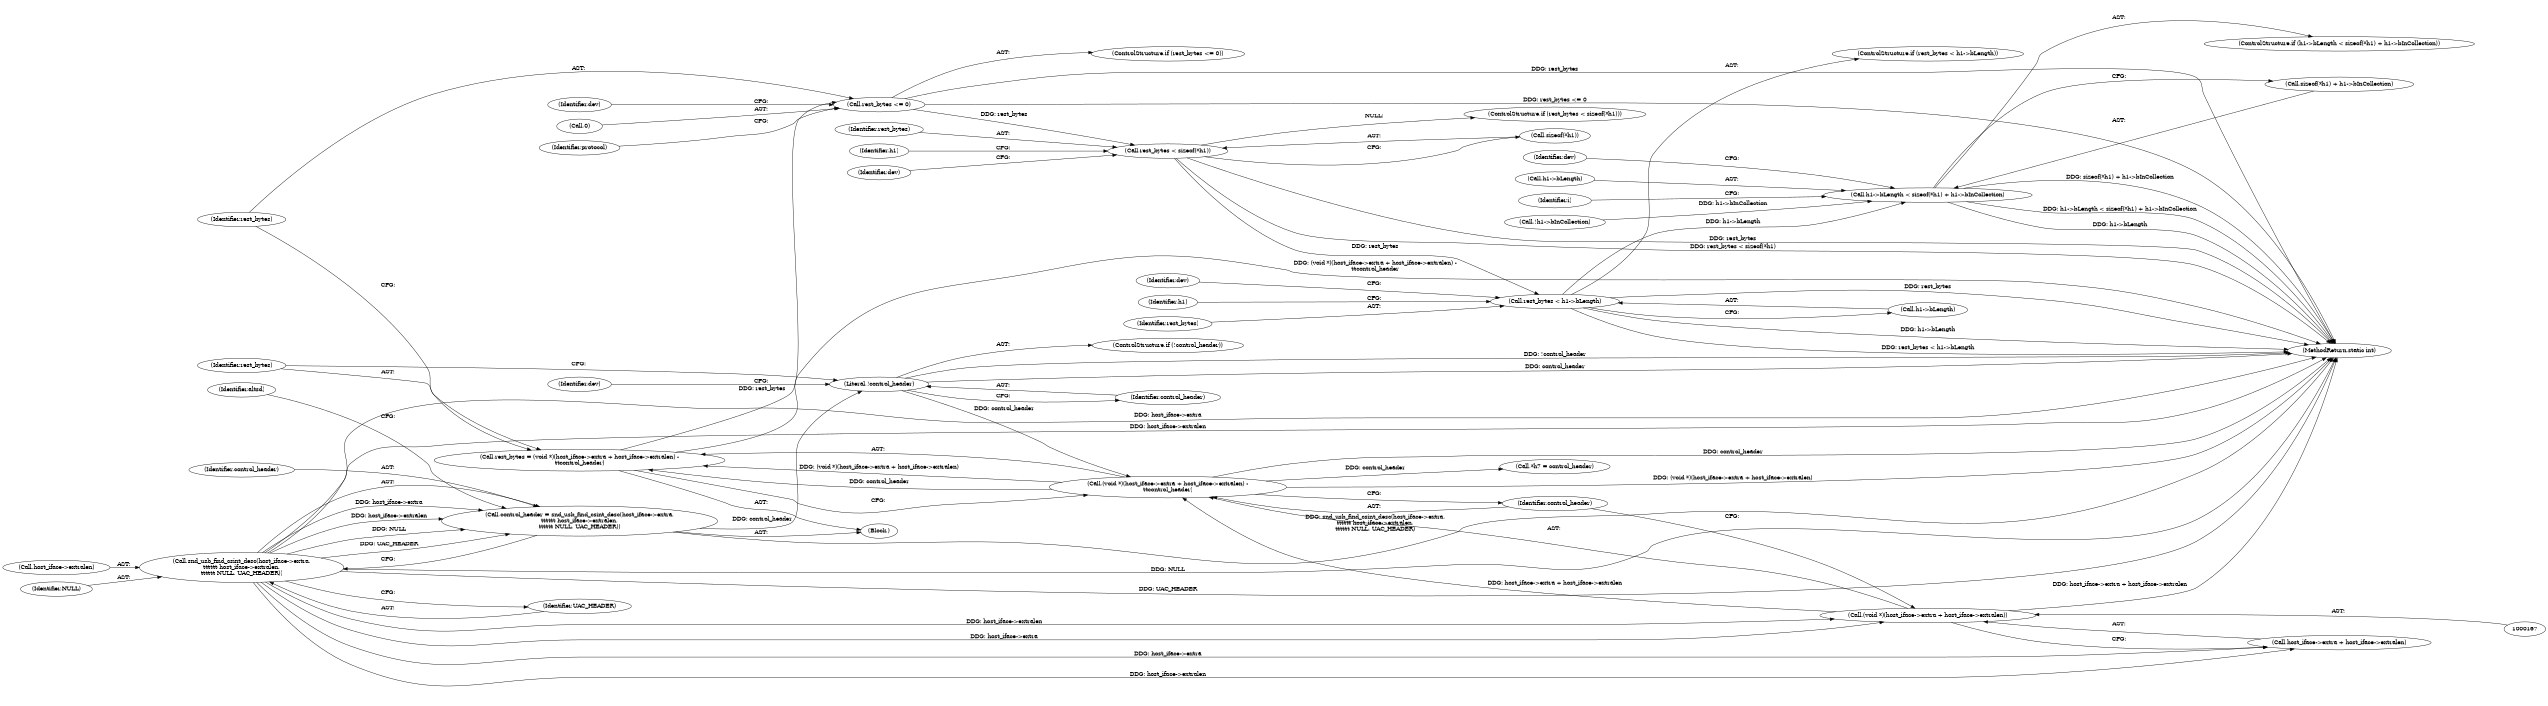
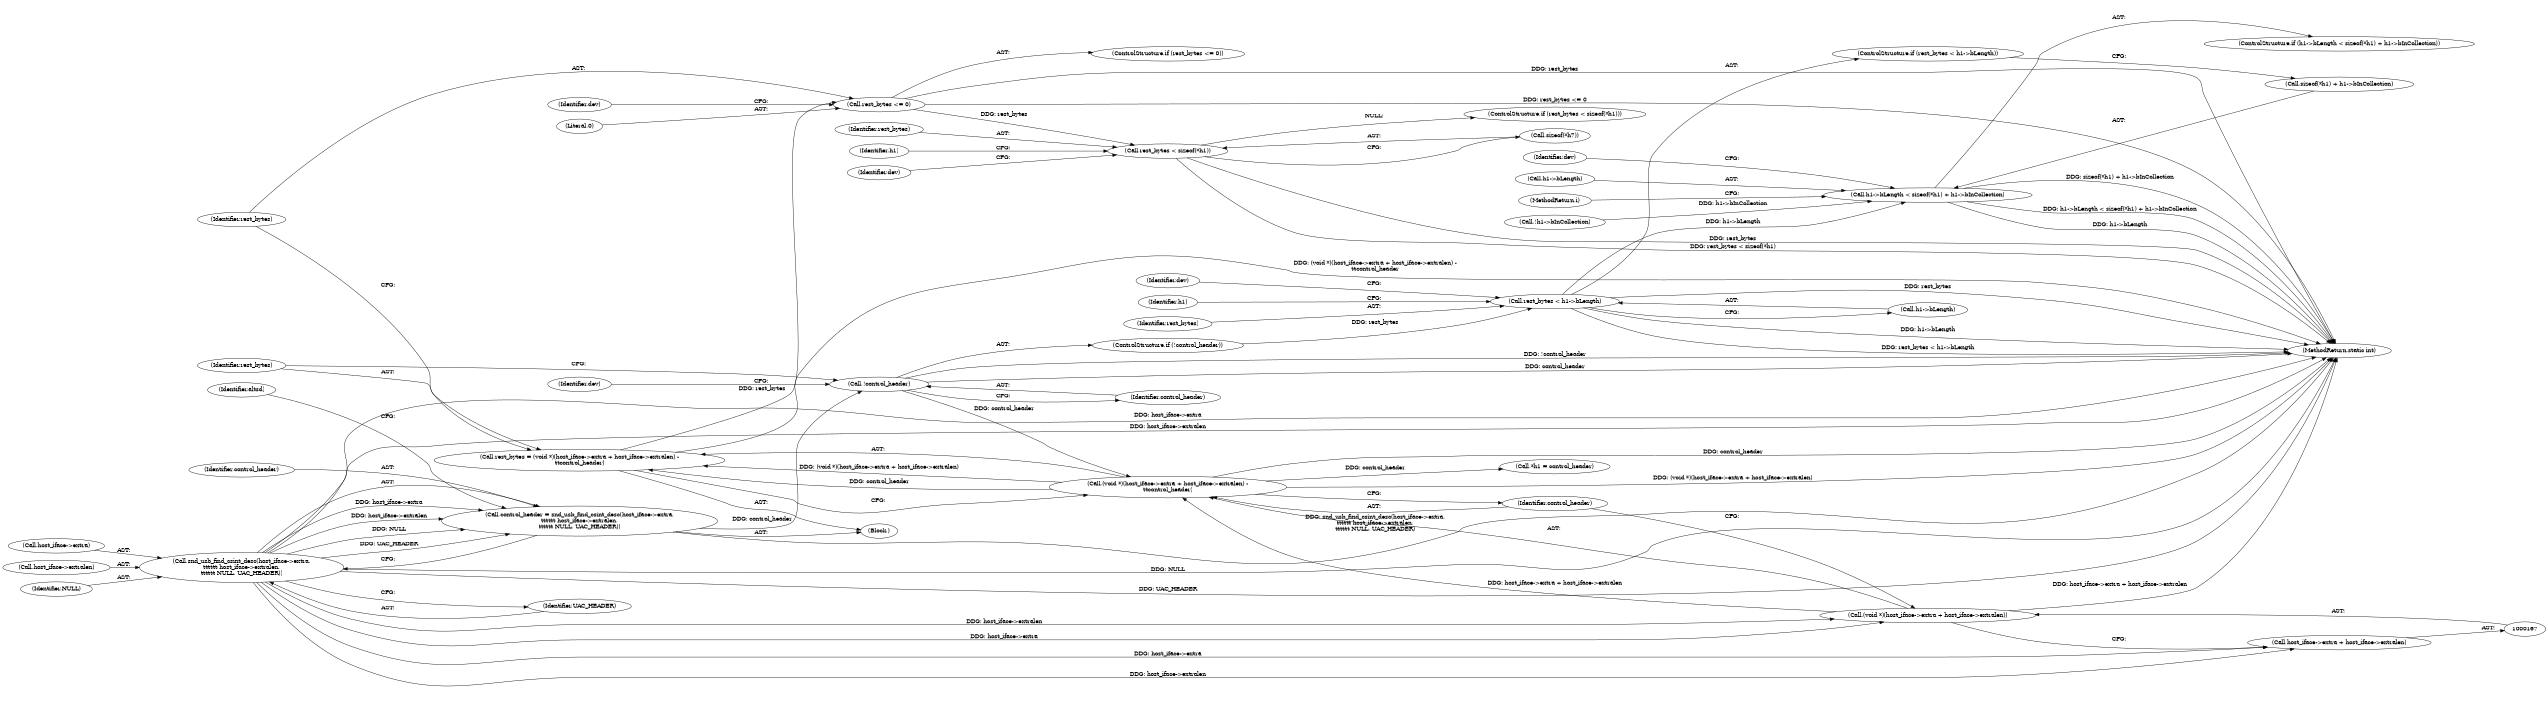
(2082, 85) -> (2151, 65)
(580, 126) -> (580, 126)
(1555, 136) -> (1555, 136)
(580, 148) -> none
(1555, 201) -> (1555, 201)
(1342, 256) -> (1386, 334)
(879, 384) -> (879, 384)
(1555, 467) -> (1555, 467)
none -> (56, 546)
(2124, 632) -> (2453, 634)
